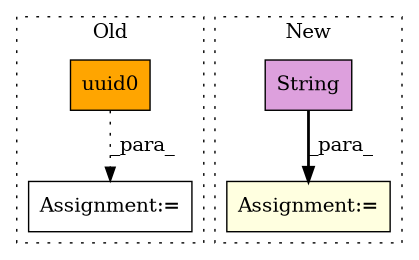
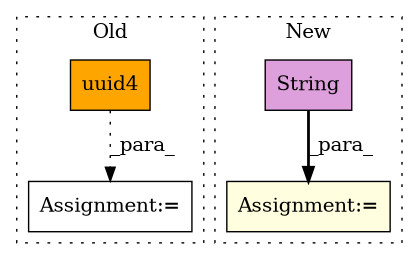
(110, 85) -> (110, 85)
